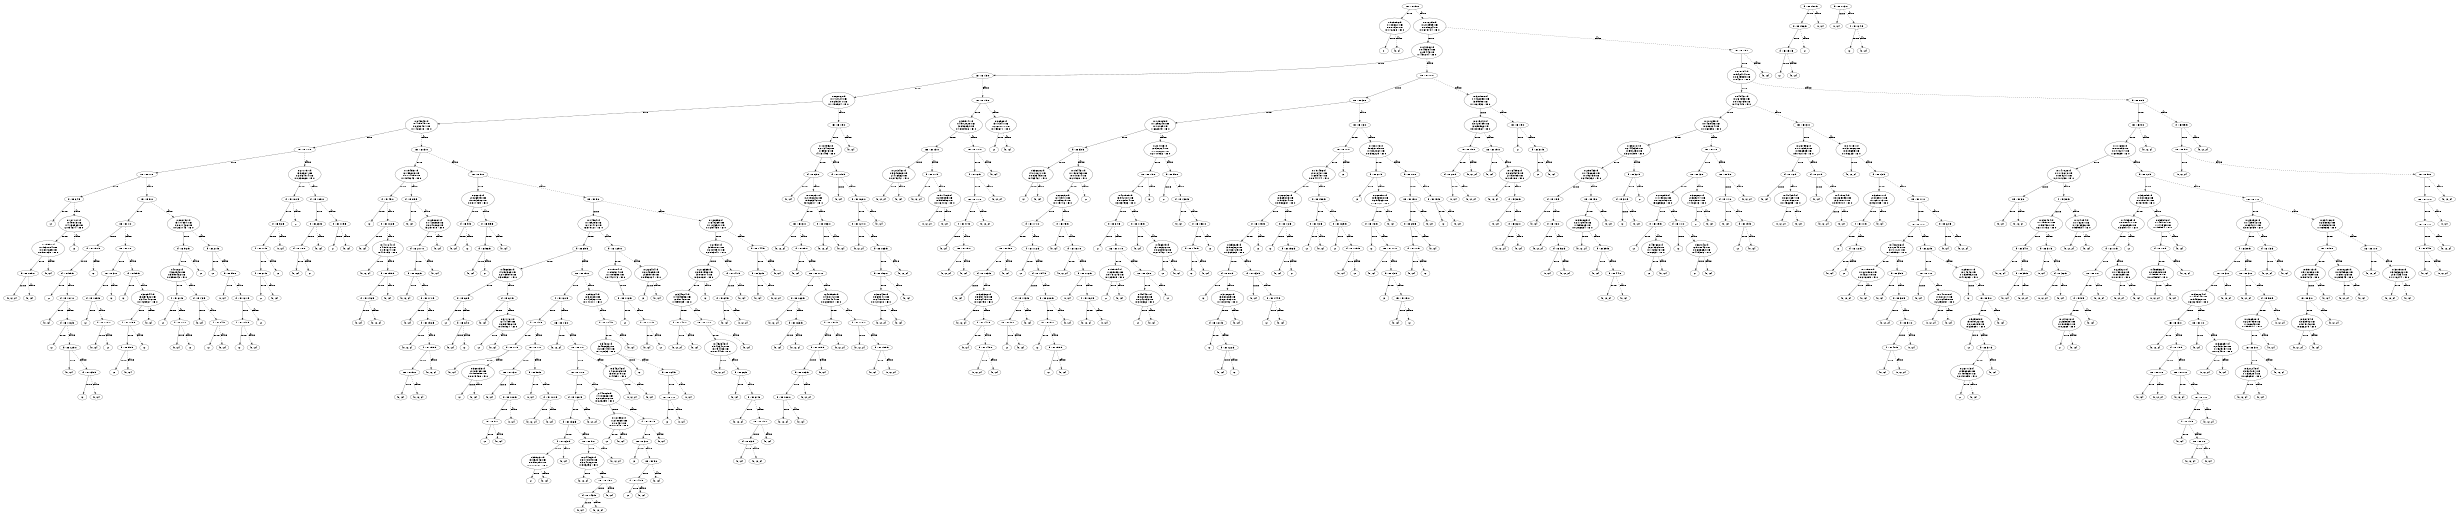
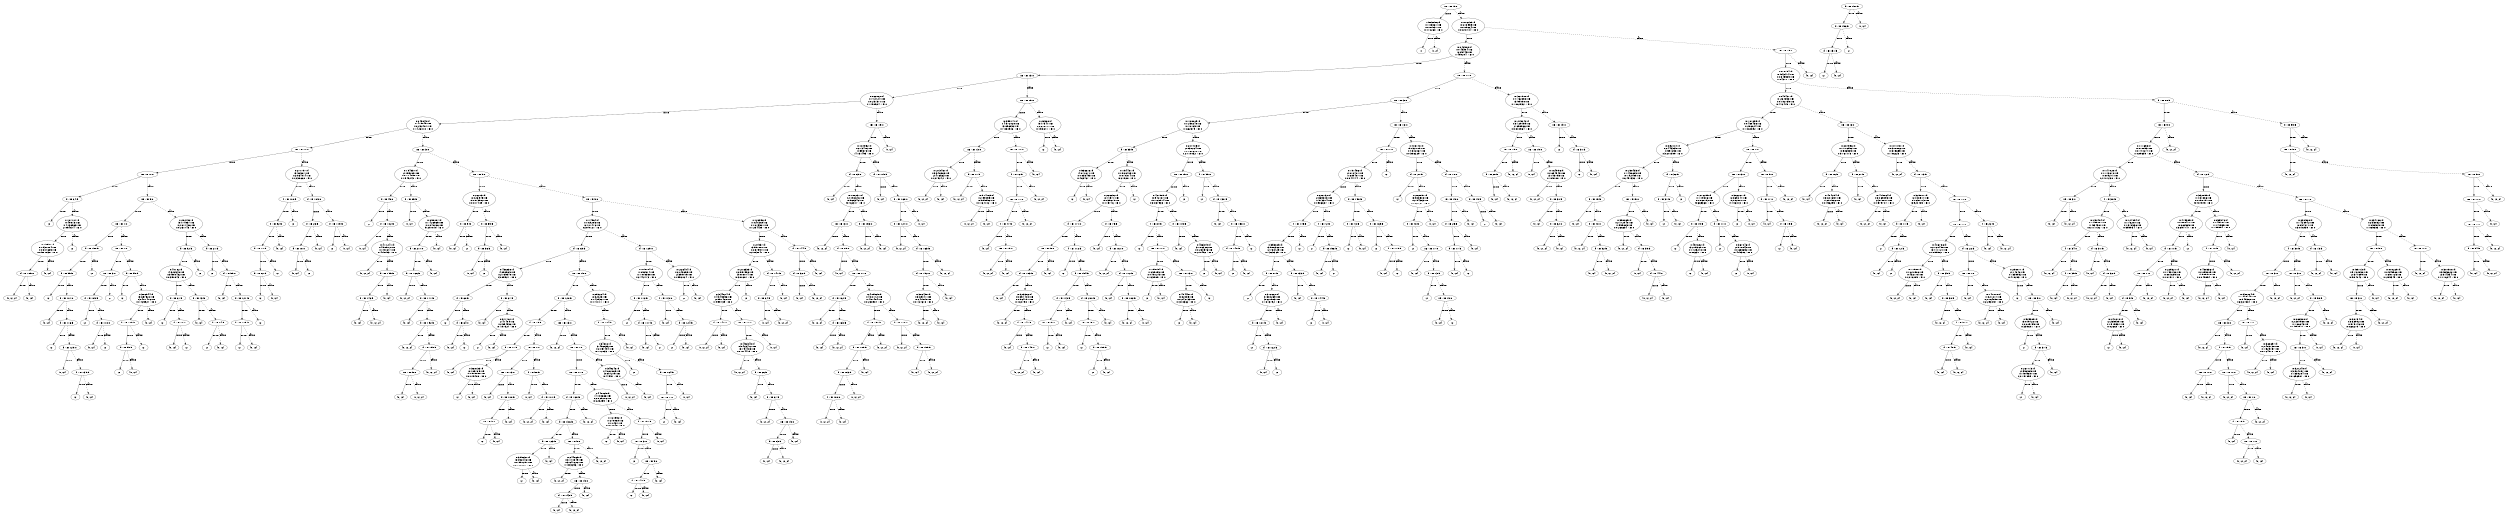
none -> (657, 287)
